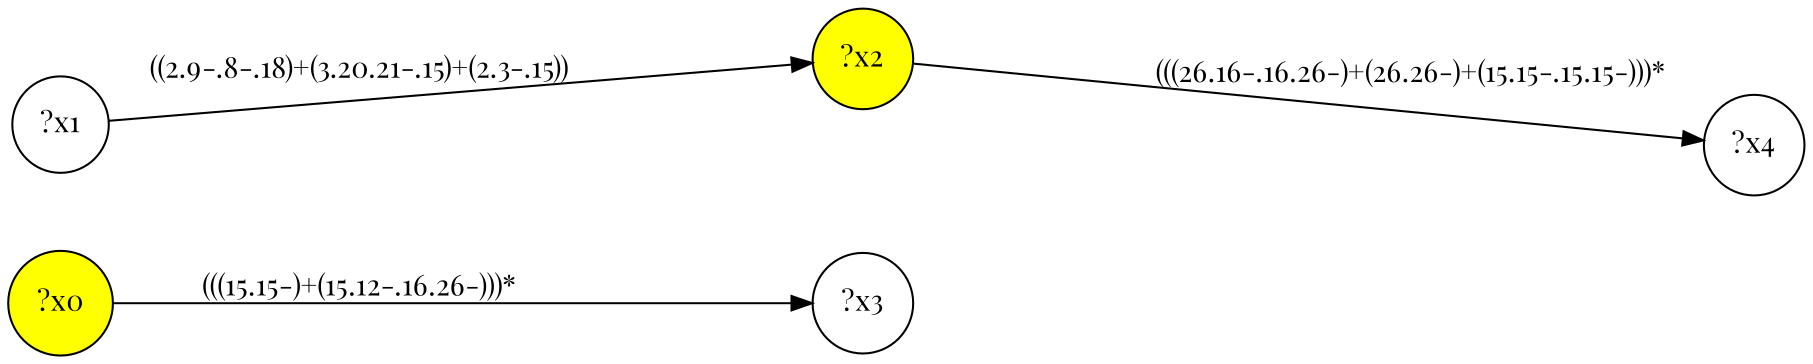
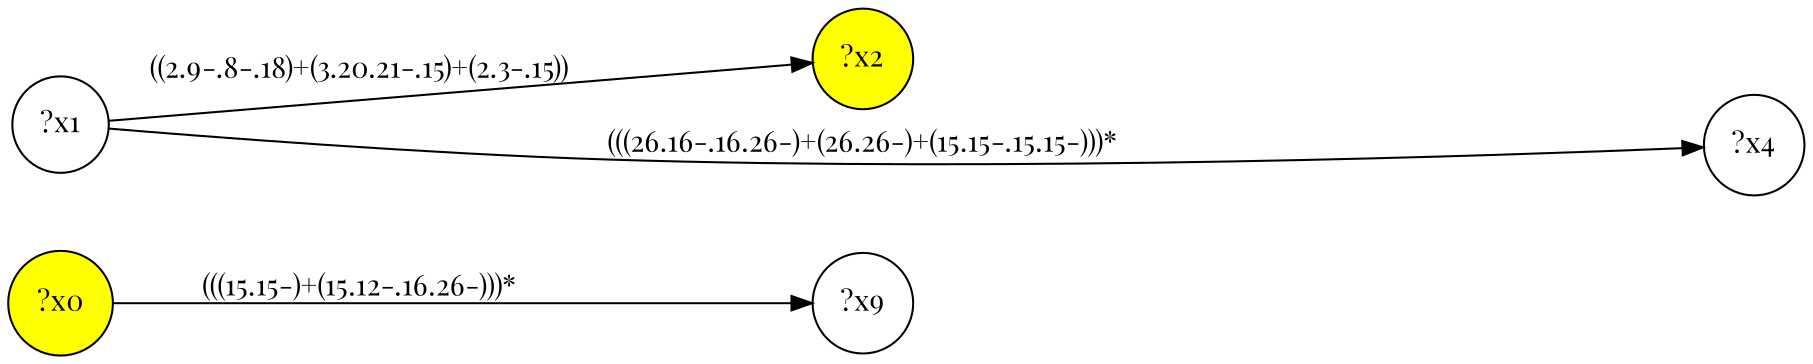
(1298, 101) -> (895, 164)
(863, 303) -> (863, 303)
